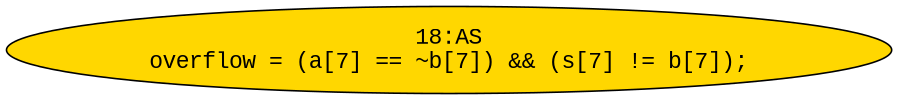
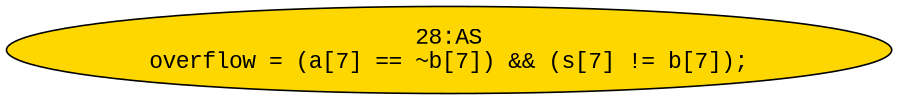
(449, 50) -> (449, 50)
